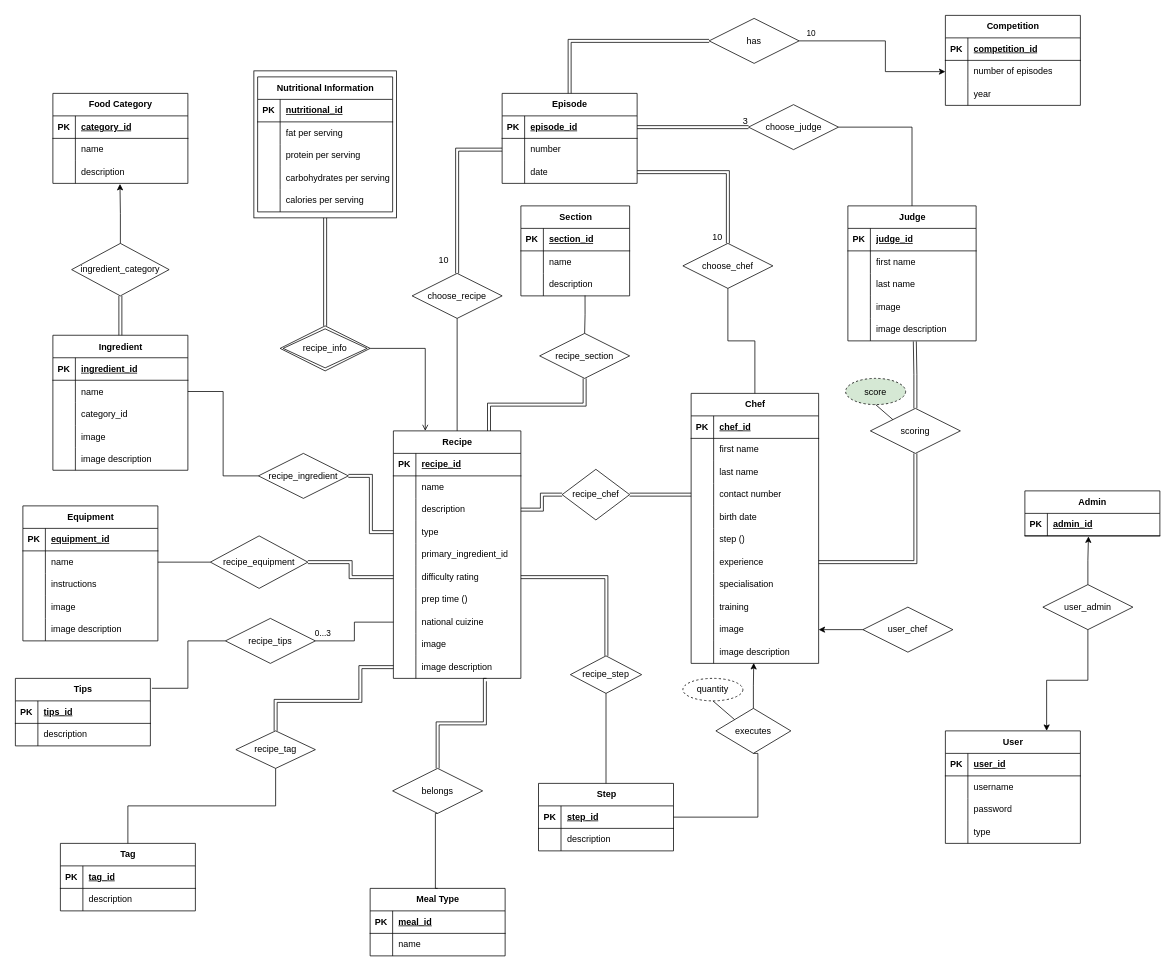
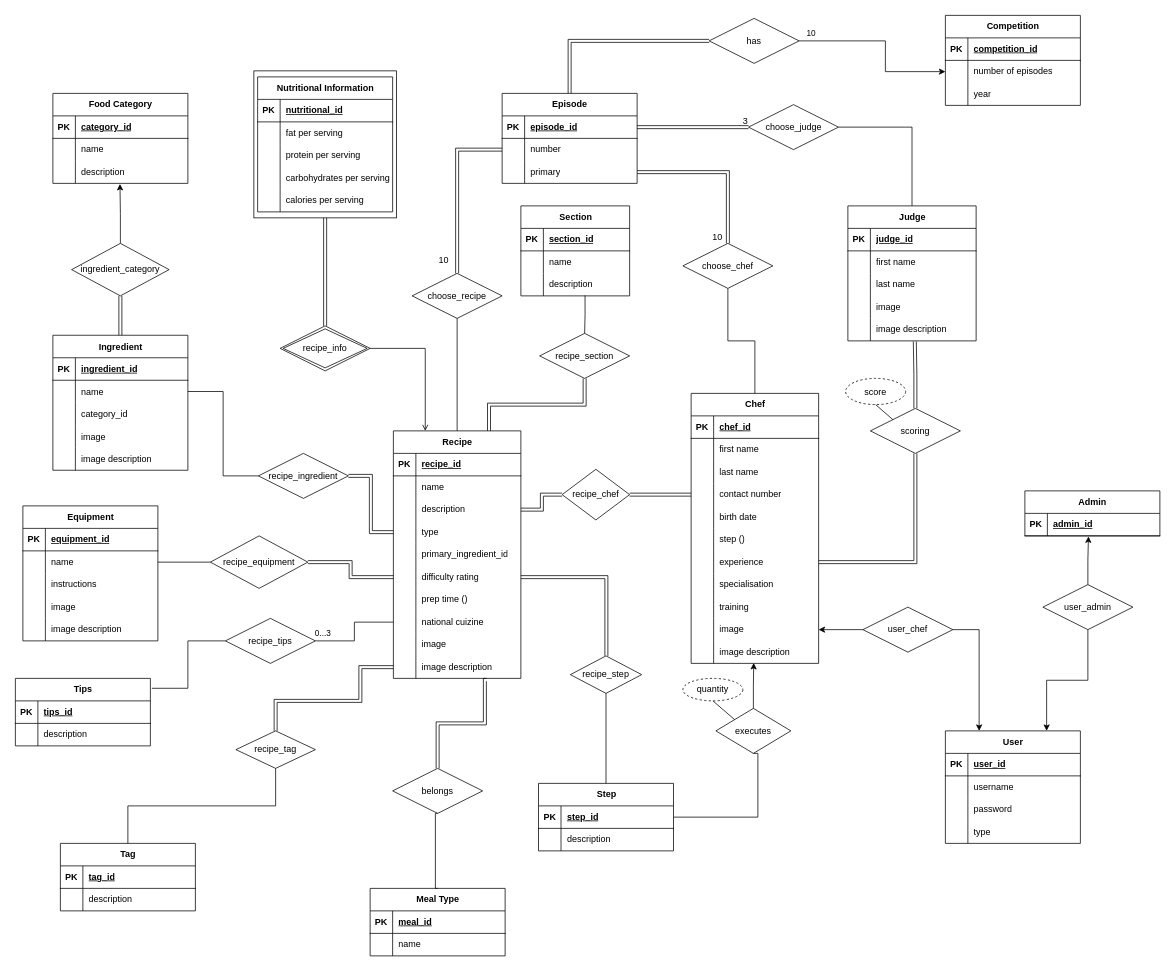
(541, 172) -> (547, 172)
(876, 392) -> (876, 392)
none -> (966, 630)
